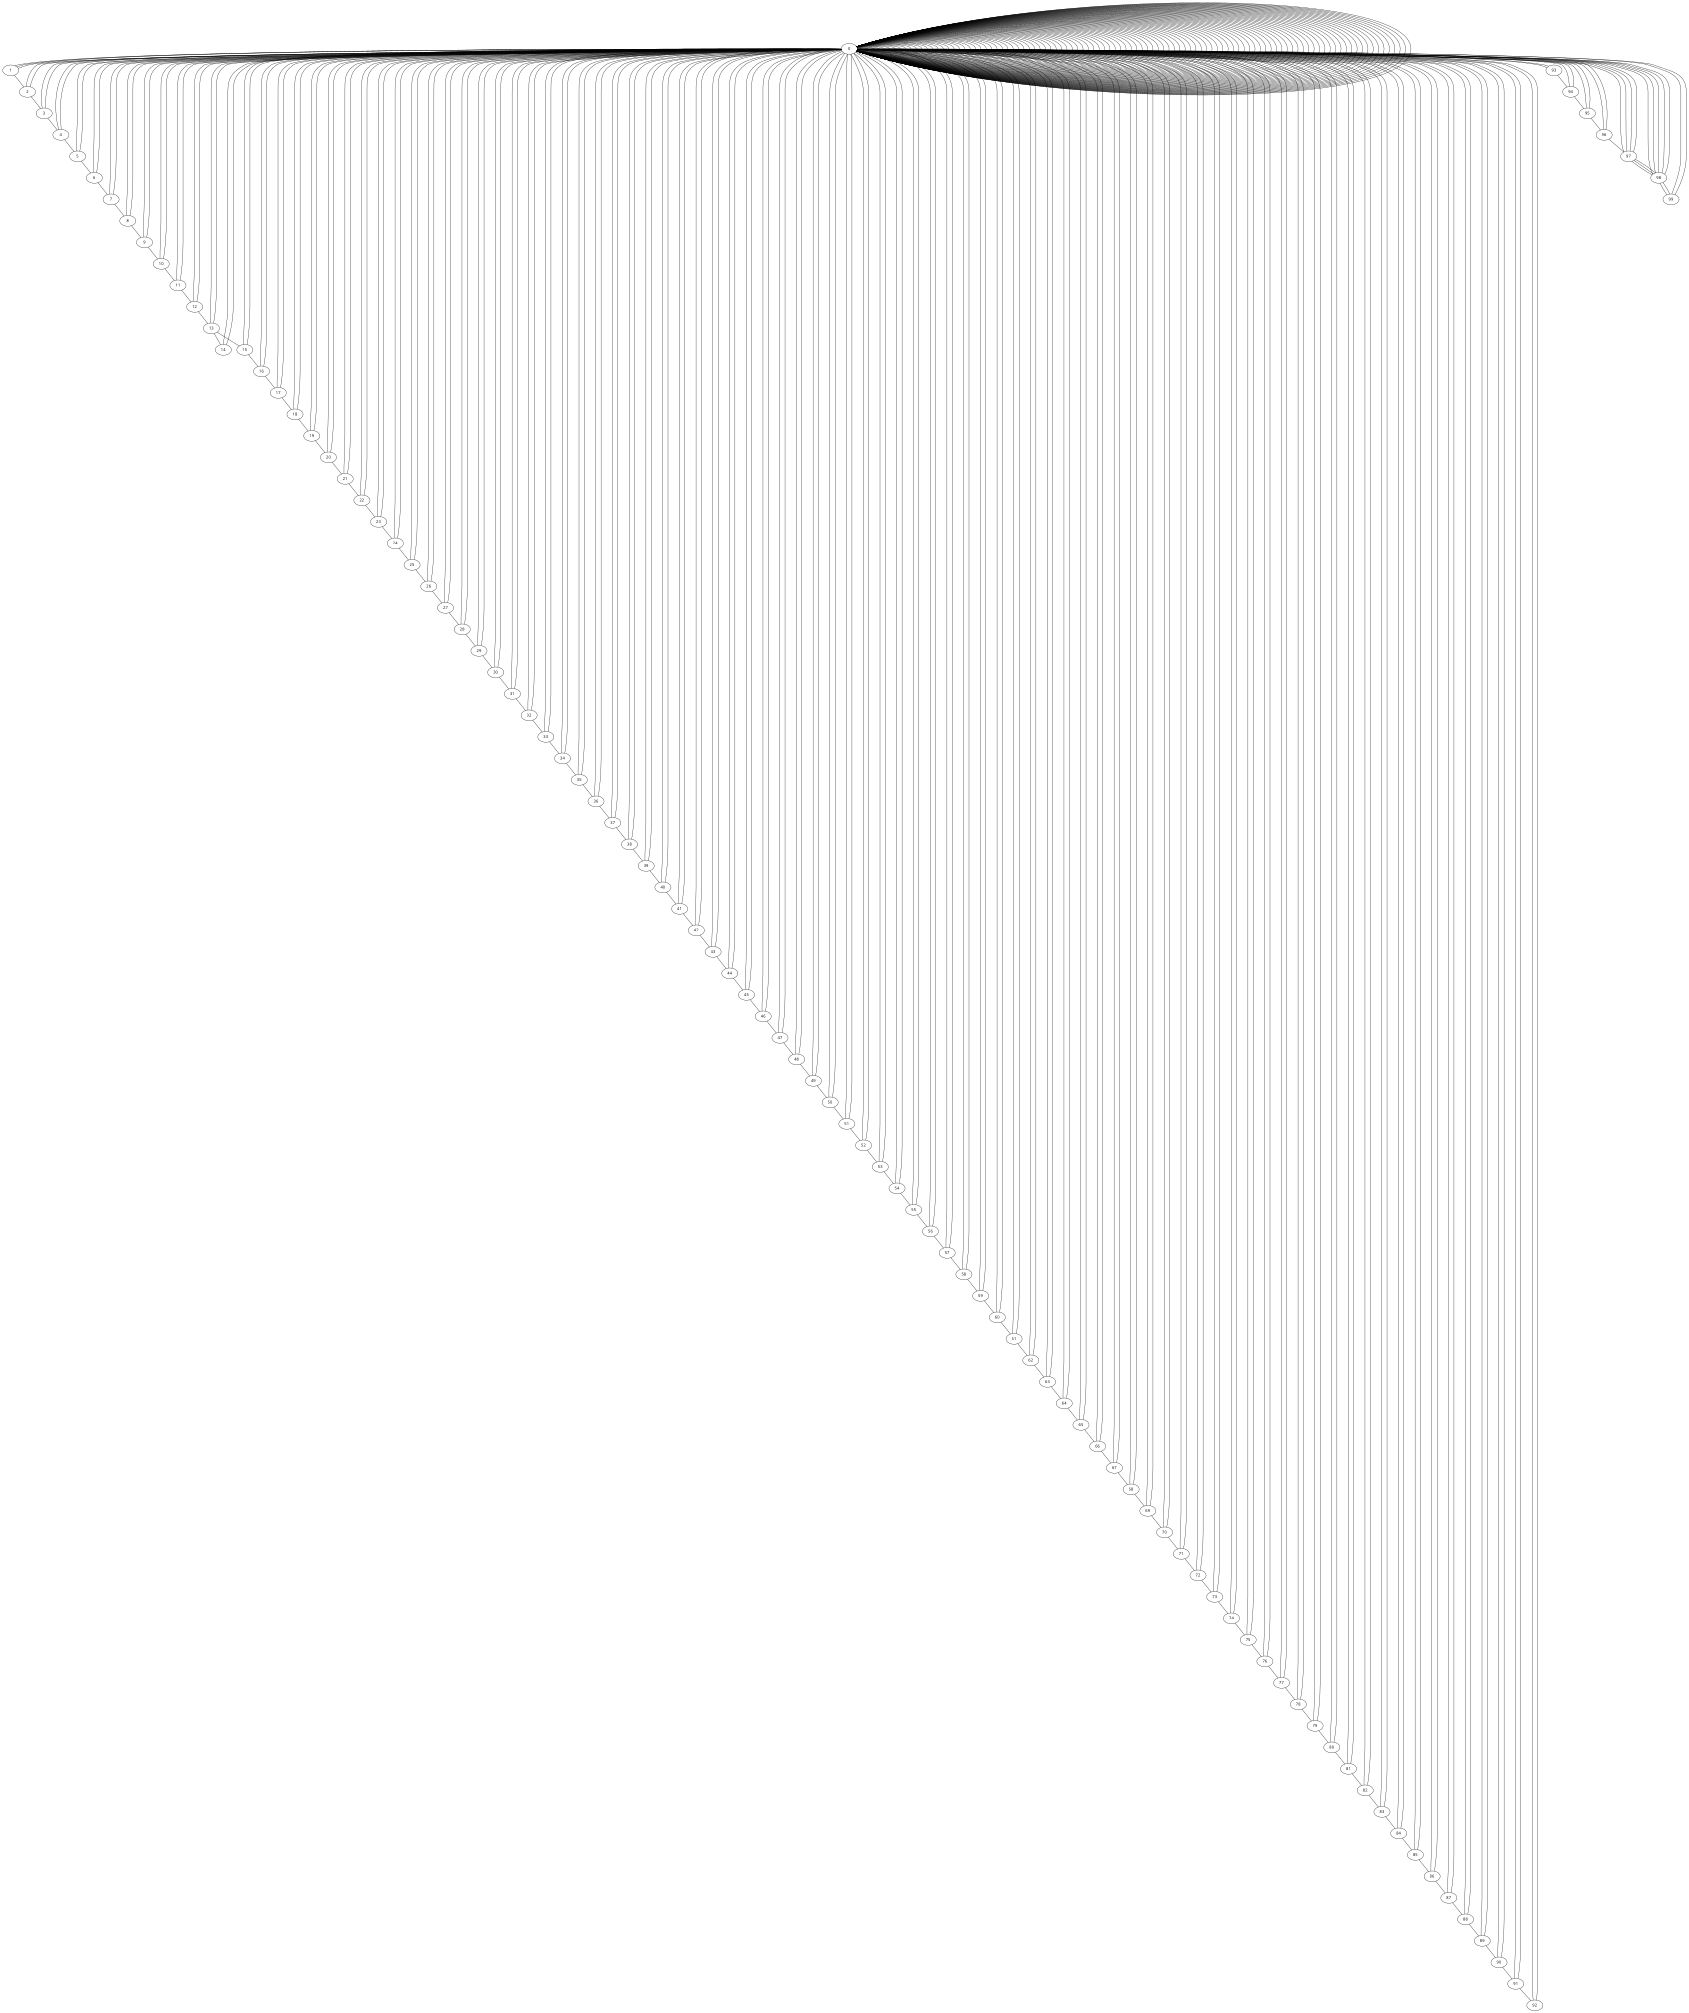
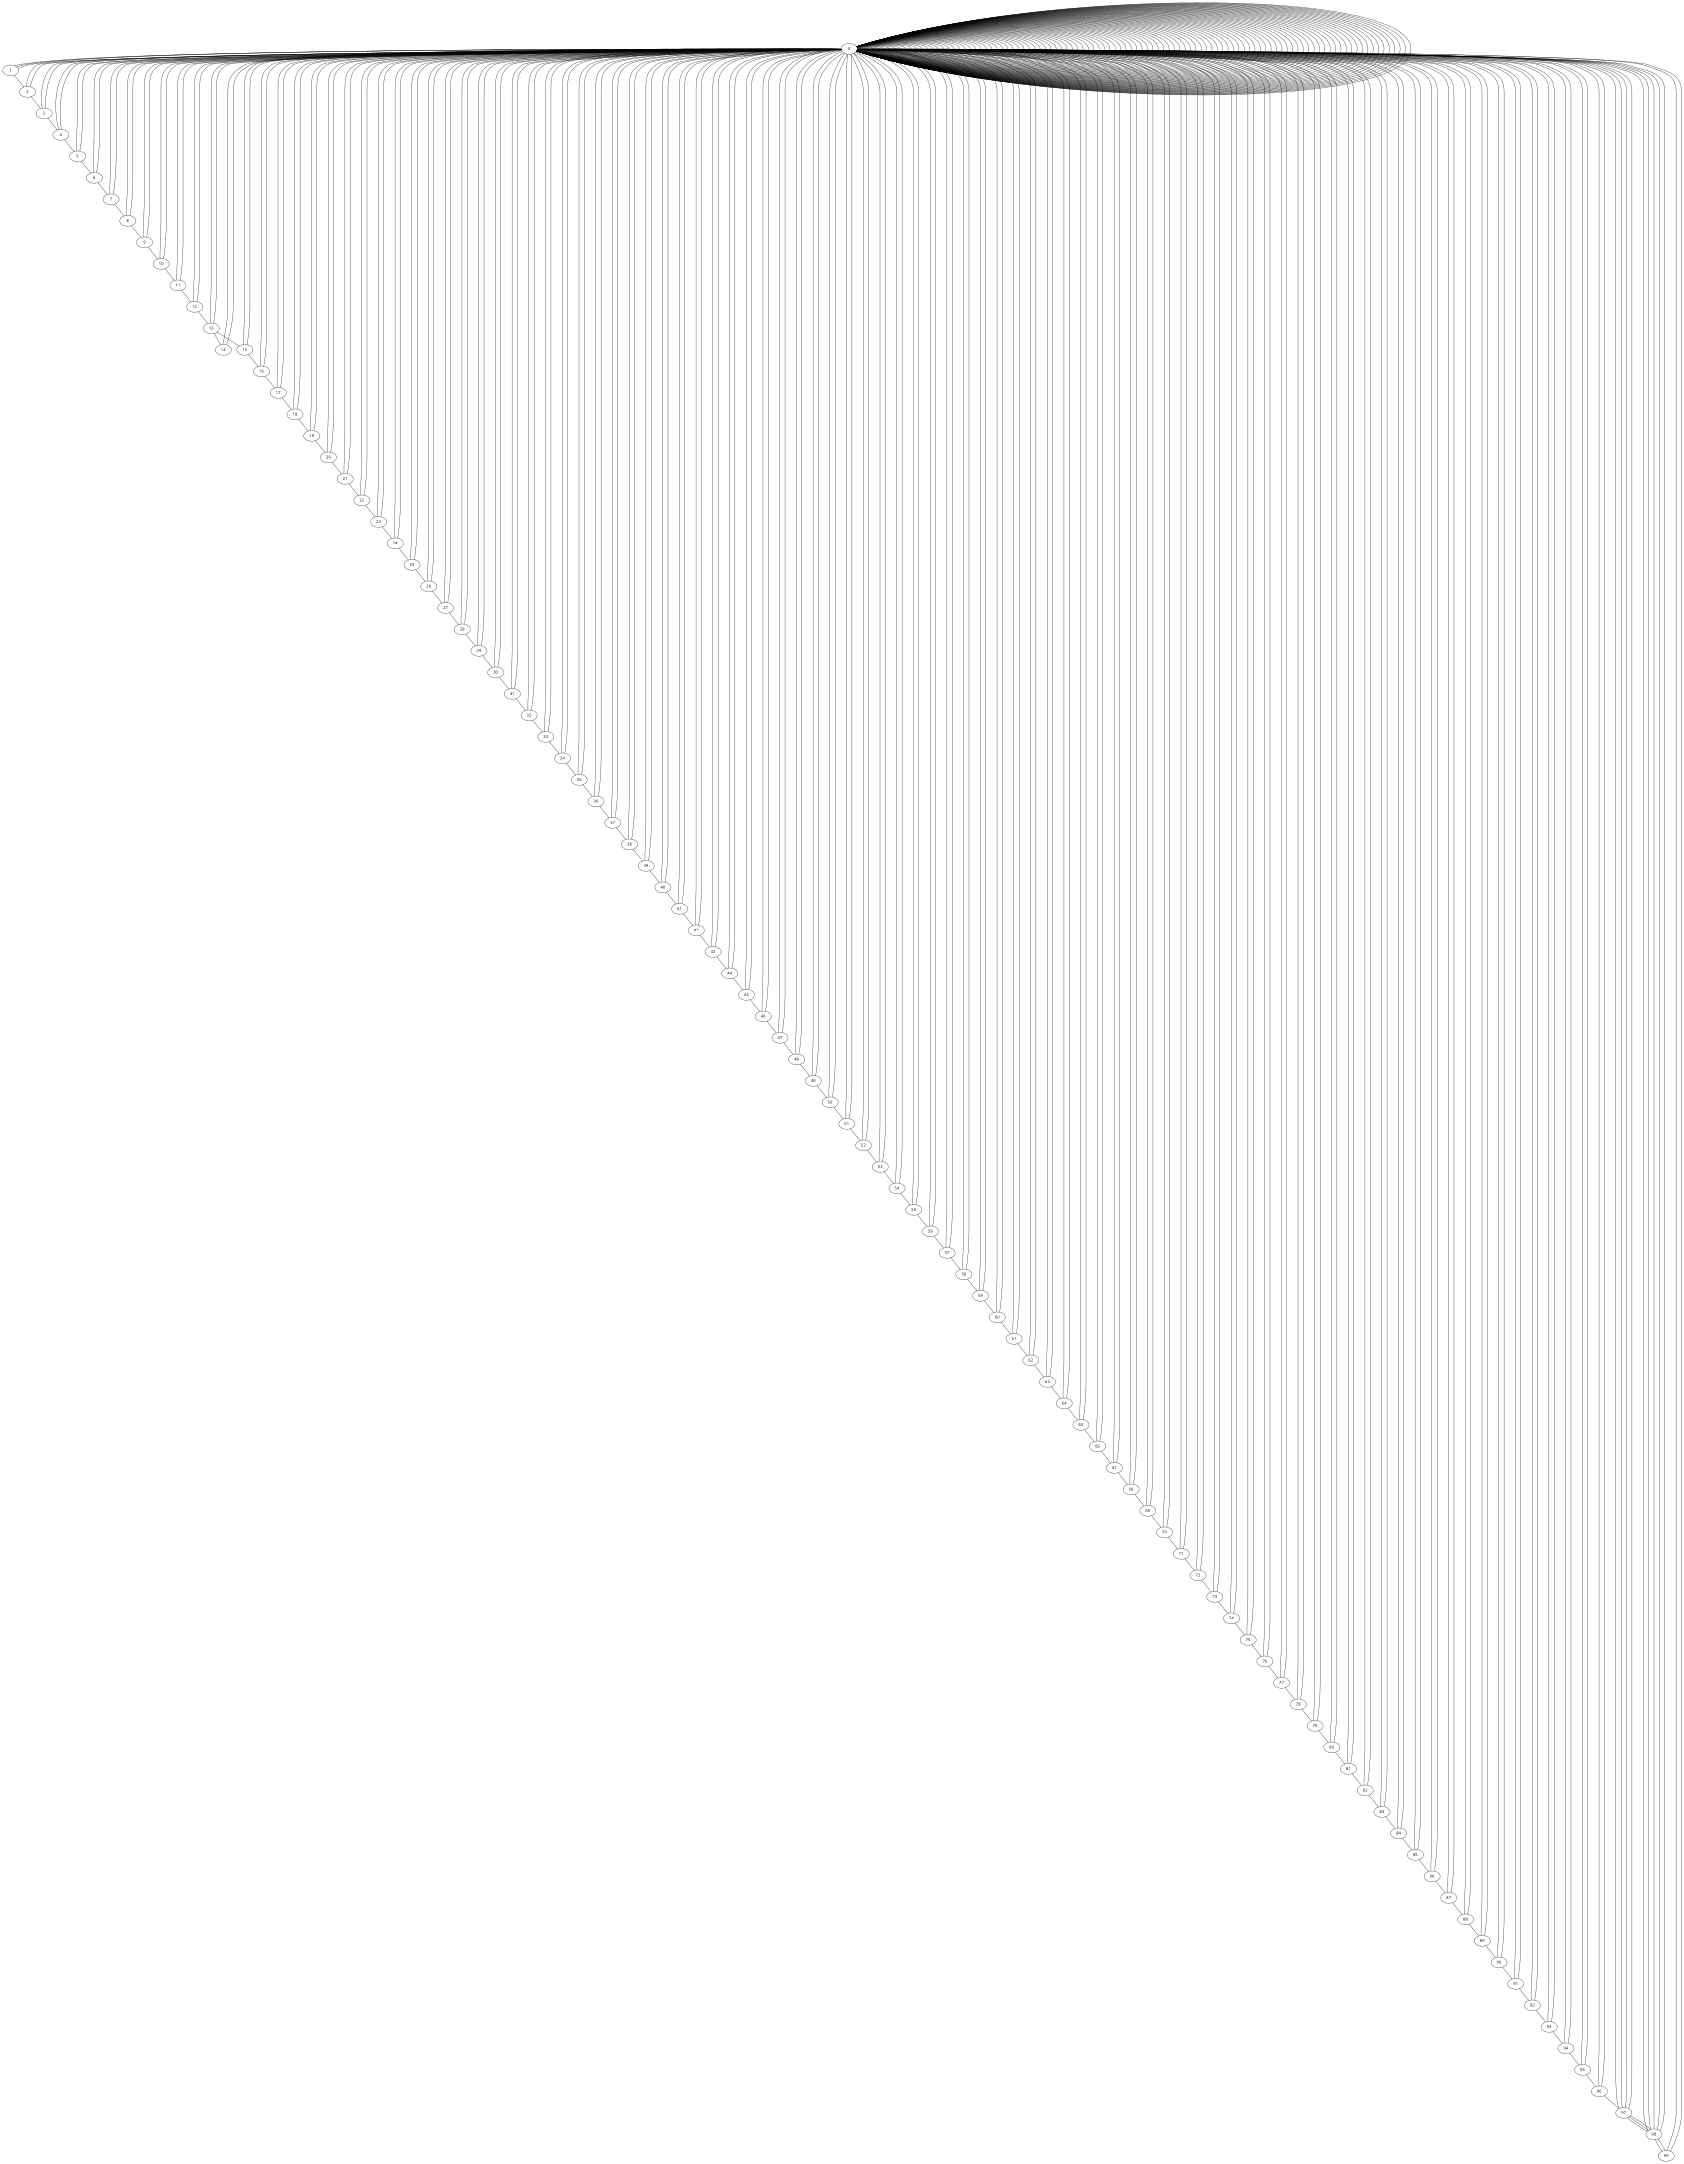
none -> (1541, 2016)
